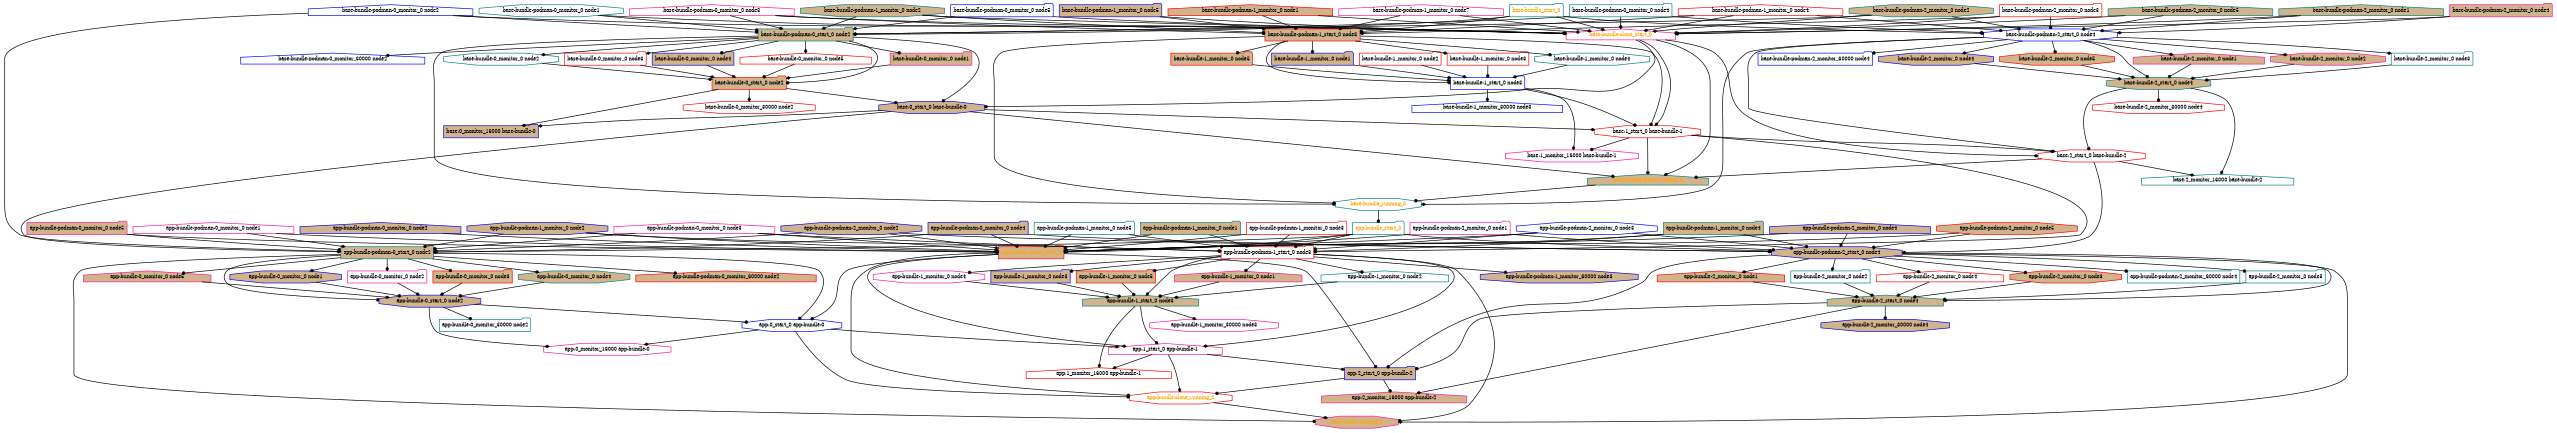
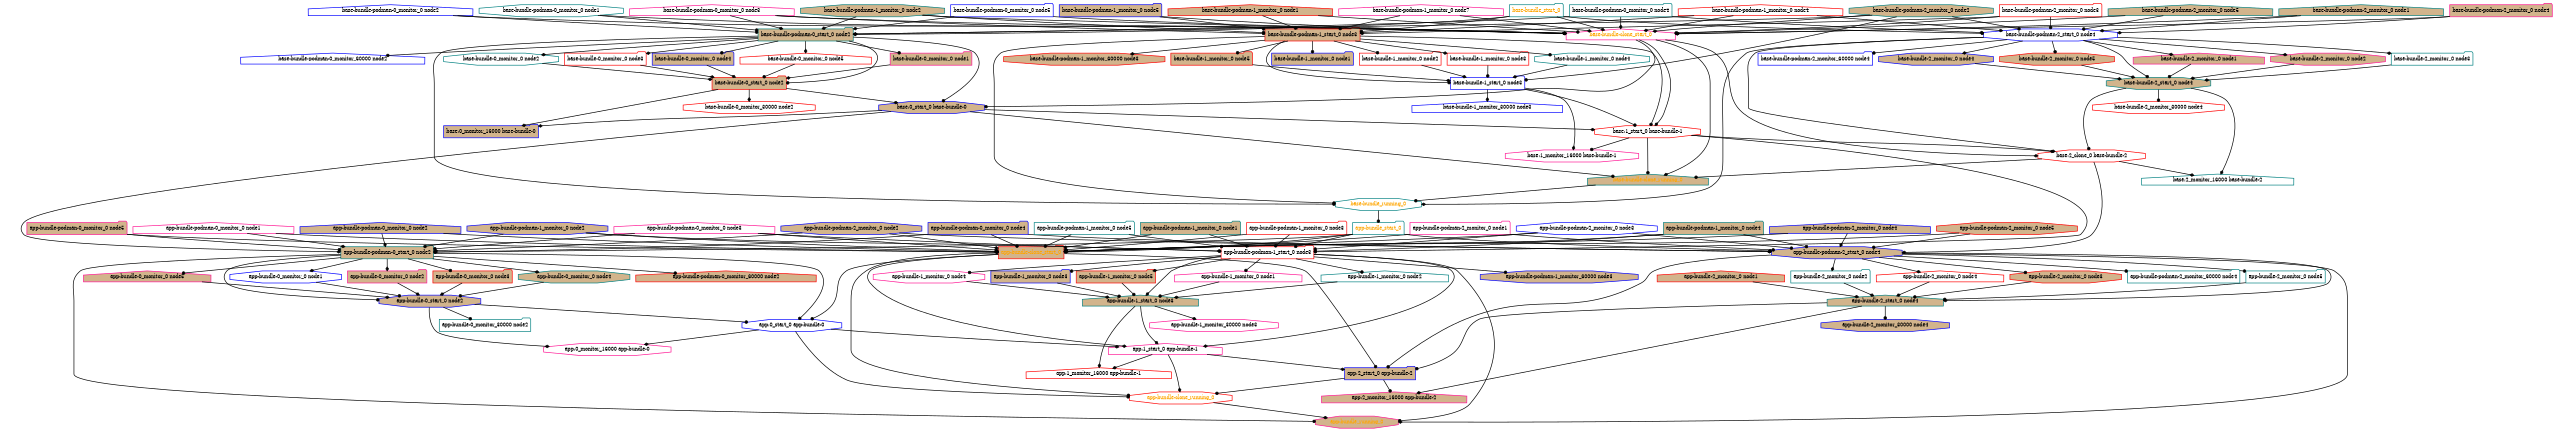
none -> (1355, 47)
none -> (1084, 59)
(1401, 71) -> (1713, 55)
(5, 152) -> (383, 236)
(2092, 156) -> (2092, 156)
(1778, 265) -> none
(286, 277) -> (286, 277)
(387, 277) -> (387, 277)
(1238, 277) -> (1238, 277)
